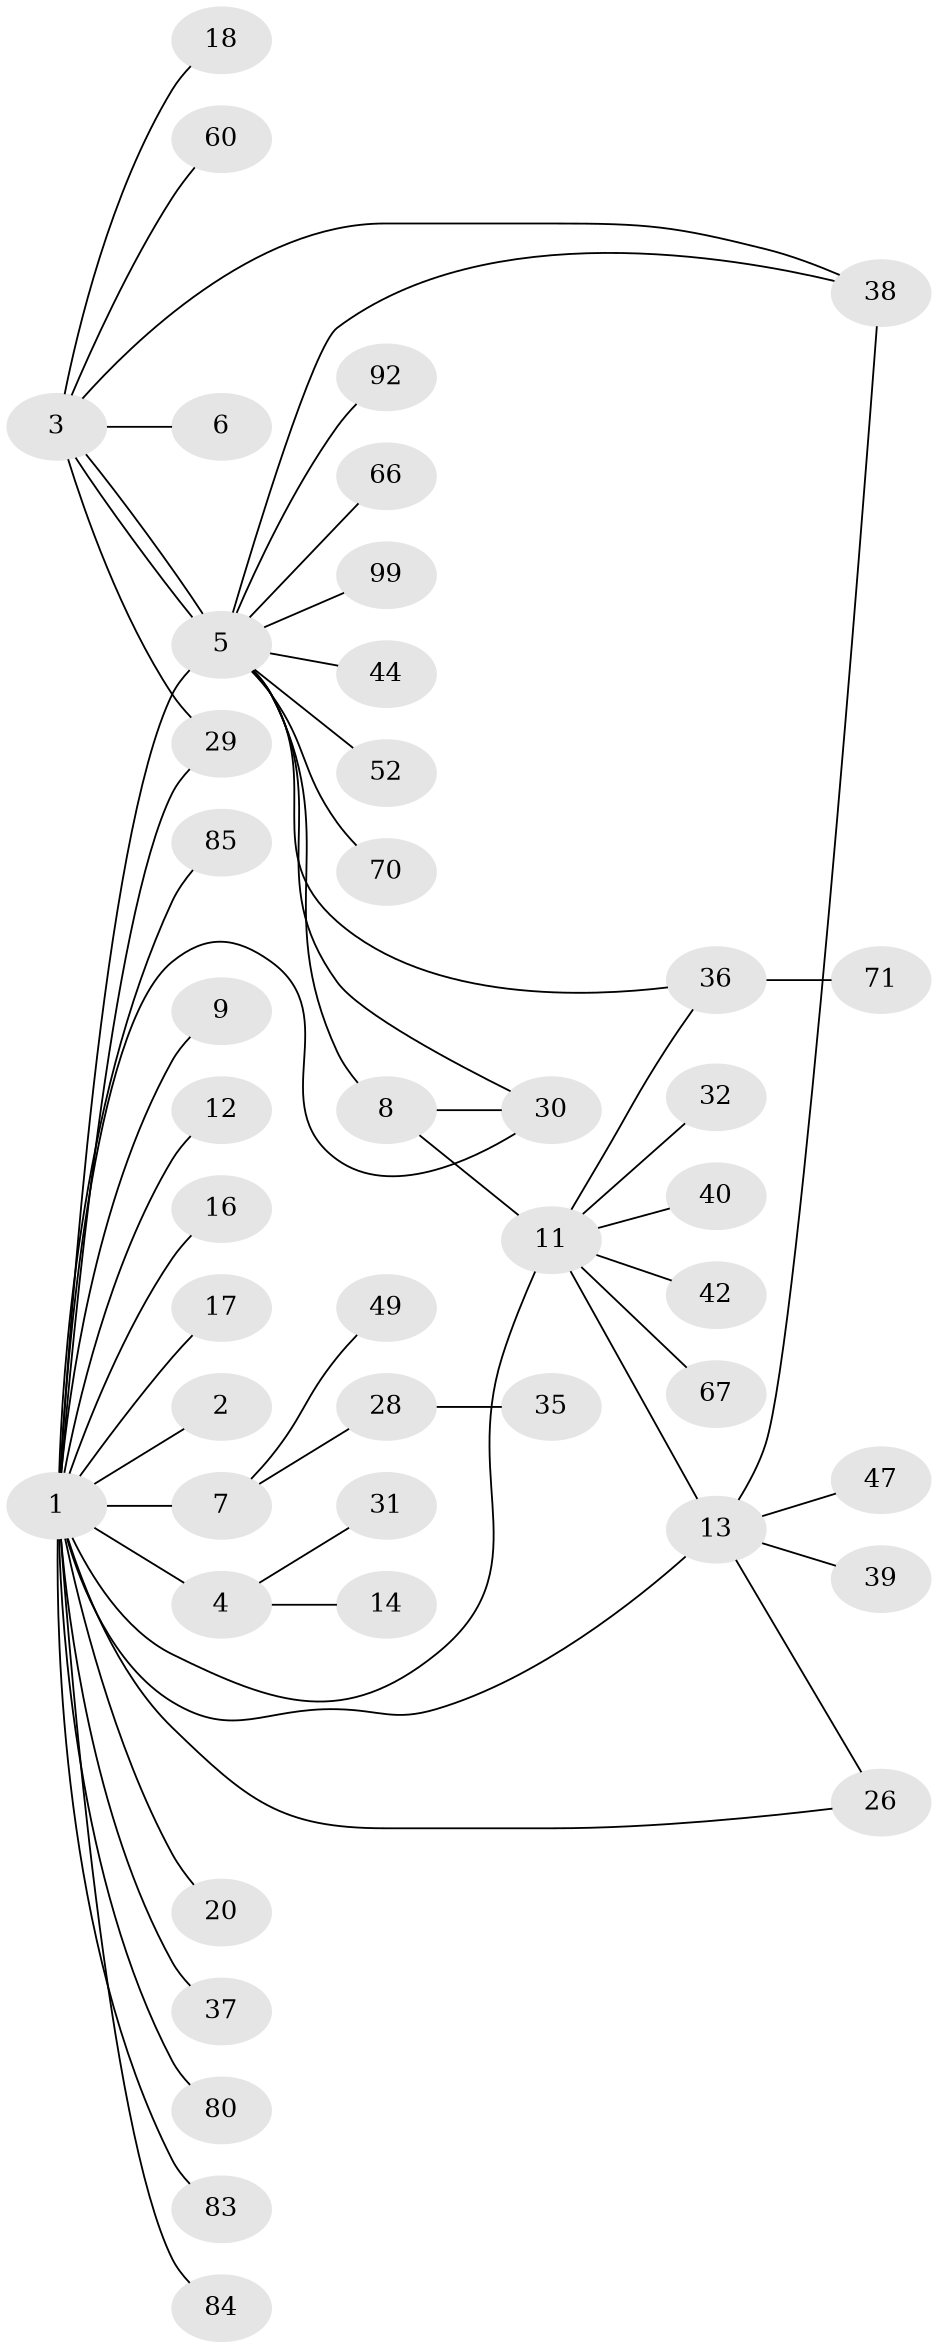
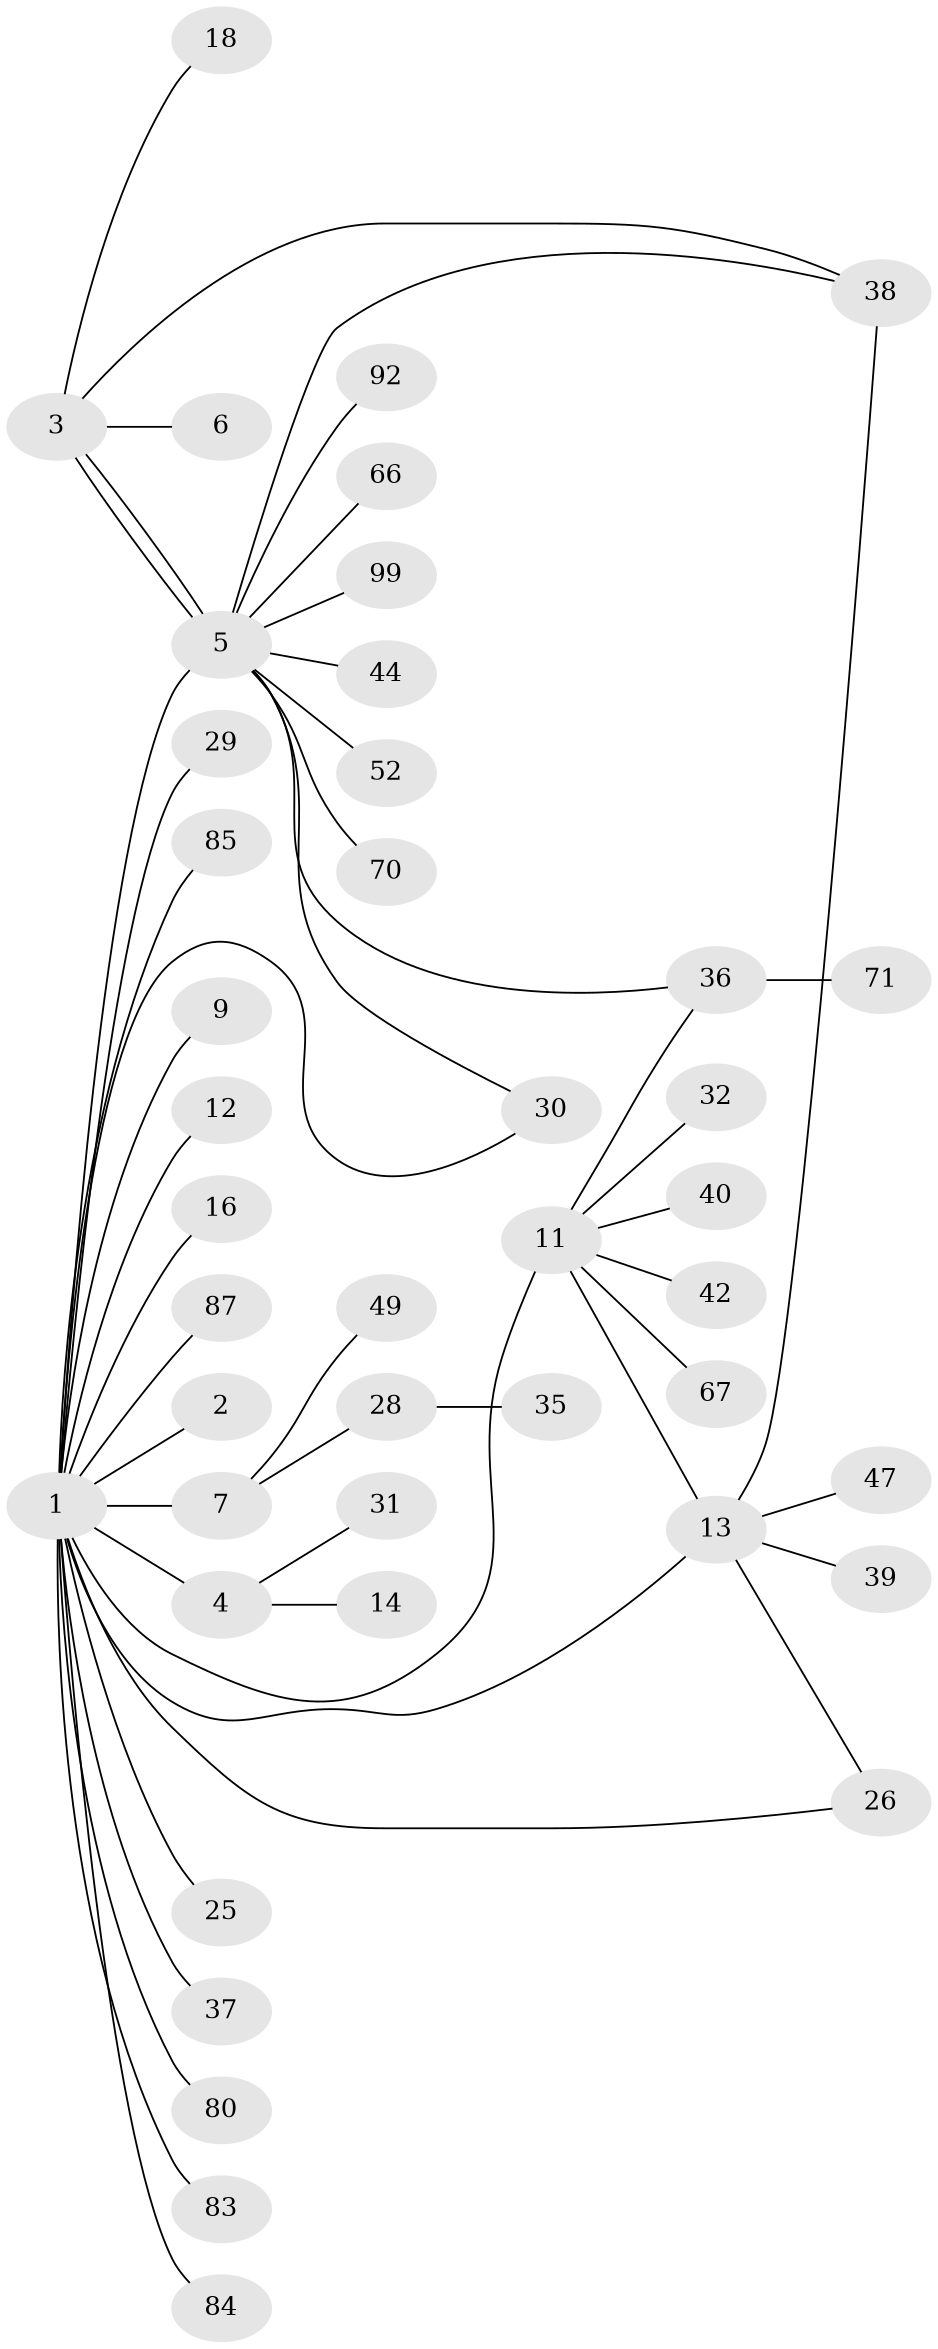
(222, 139) -> none
(119, 594) -> none
(387, 1110) -> none
(222, 1308) -> (222, 1308)
(222, 1913) -> (222, 1913)
